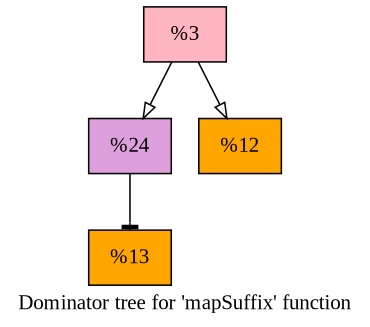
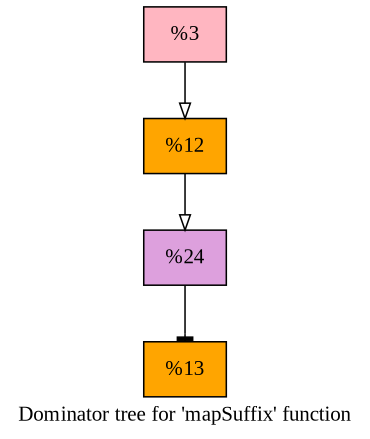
(161, 83) -> (185, 194)
